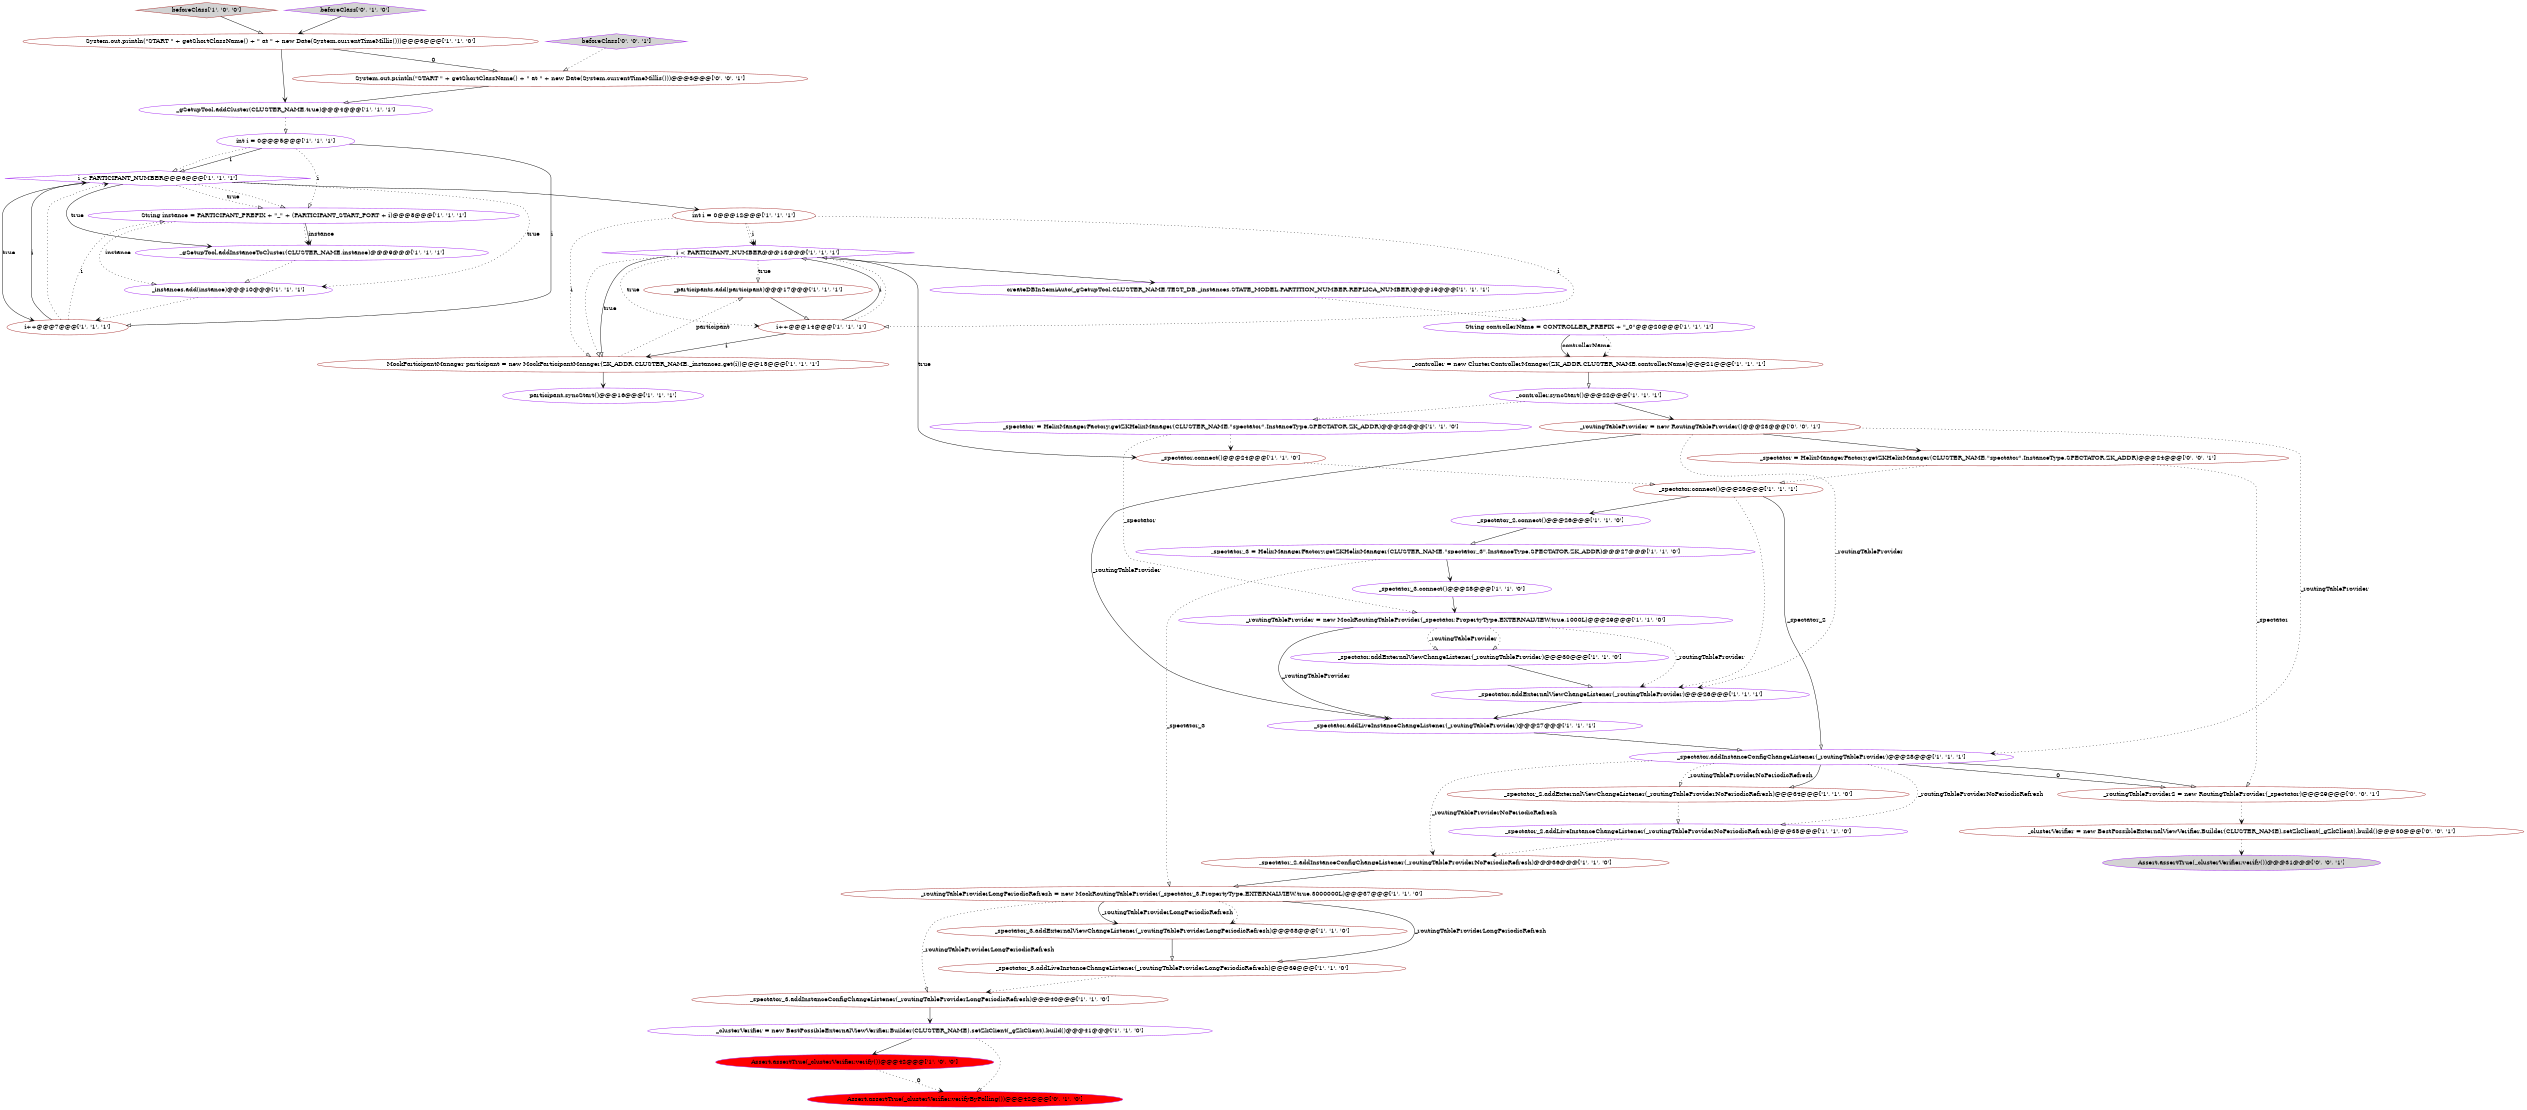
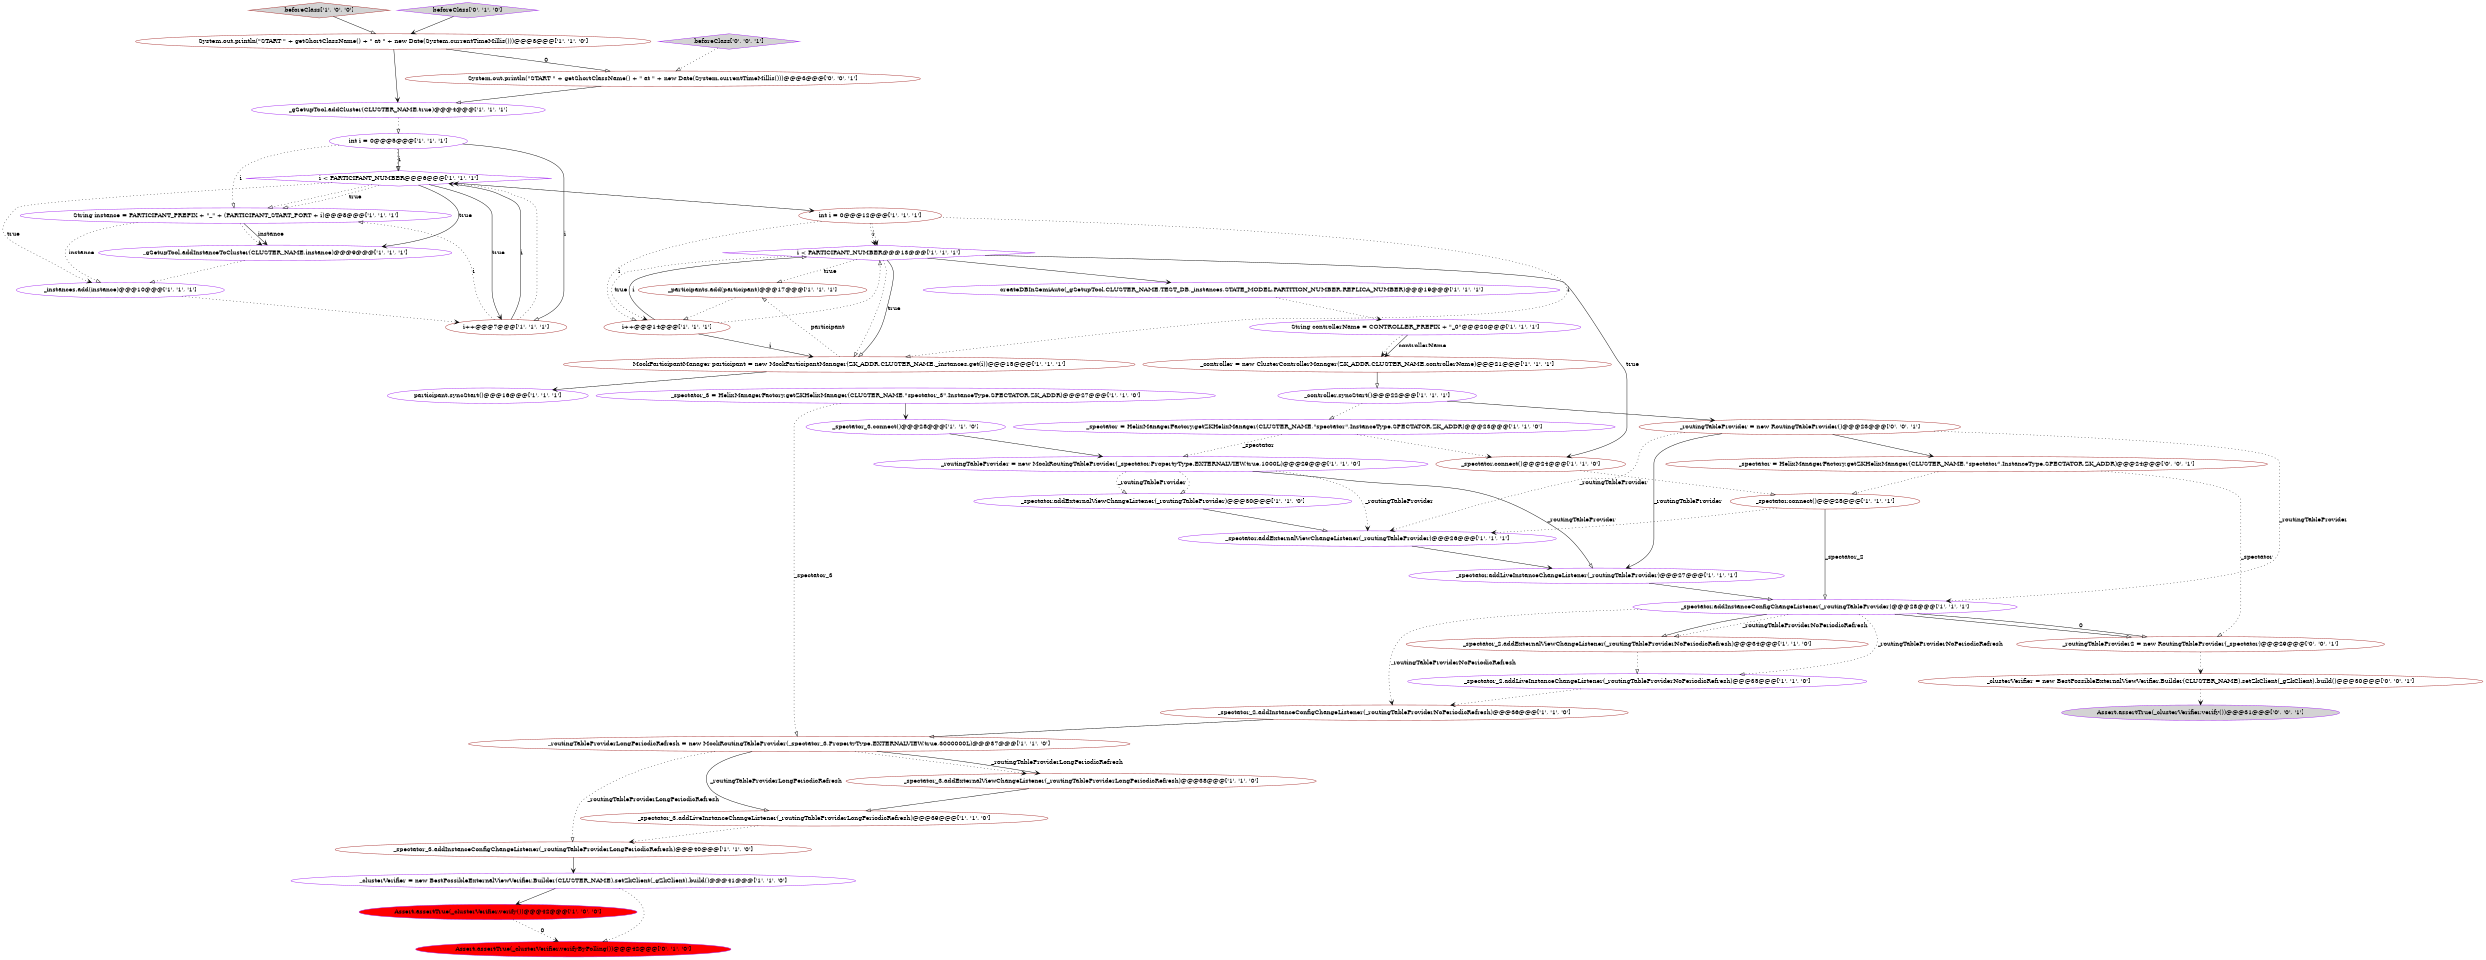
(788, 308) -> (712, 308)
(1551, 521) -> none
